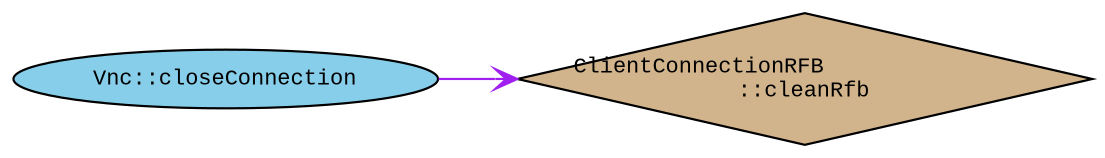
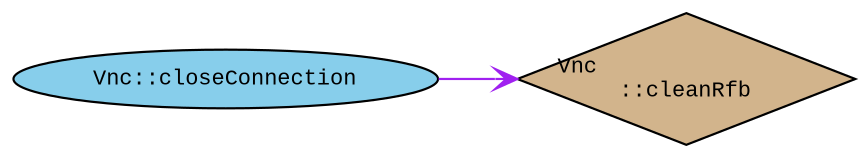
(805, 79) -> (686, 79)
